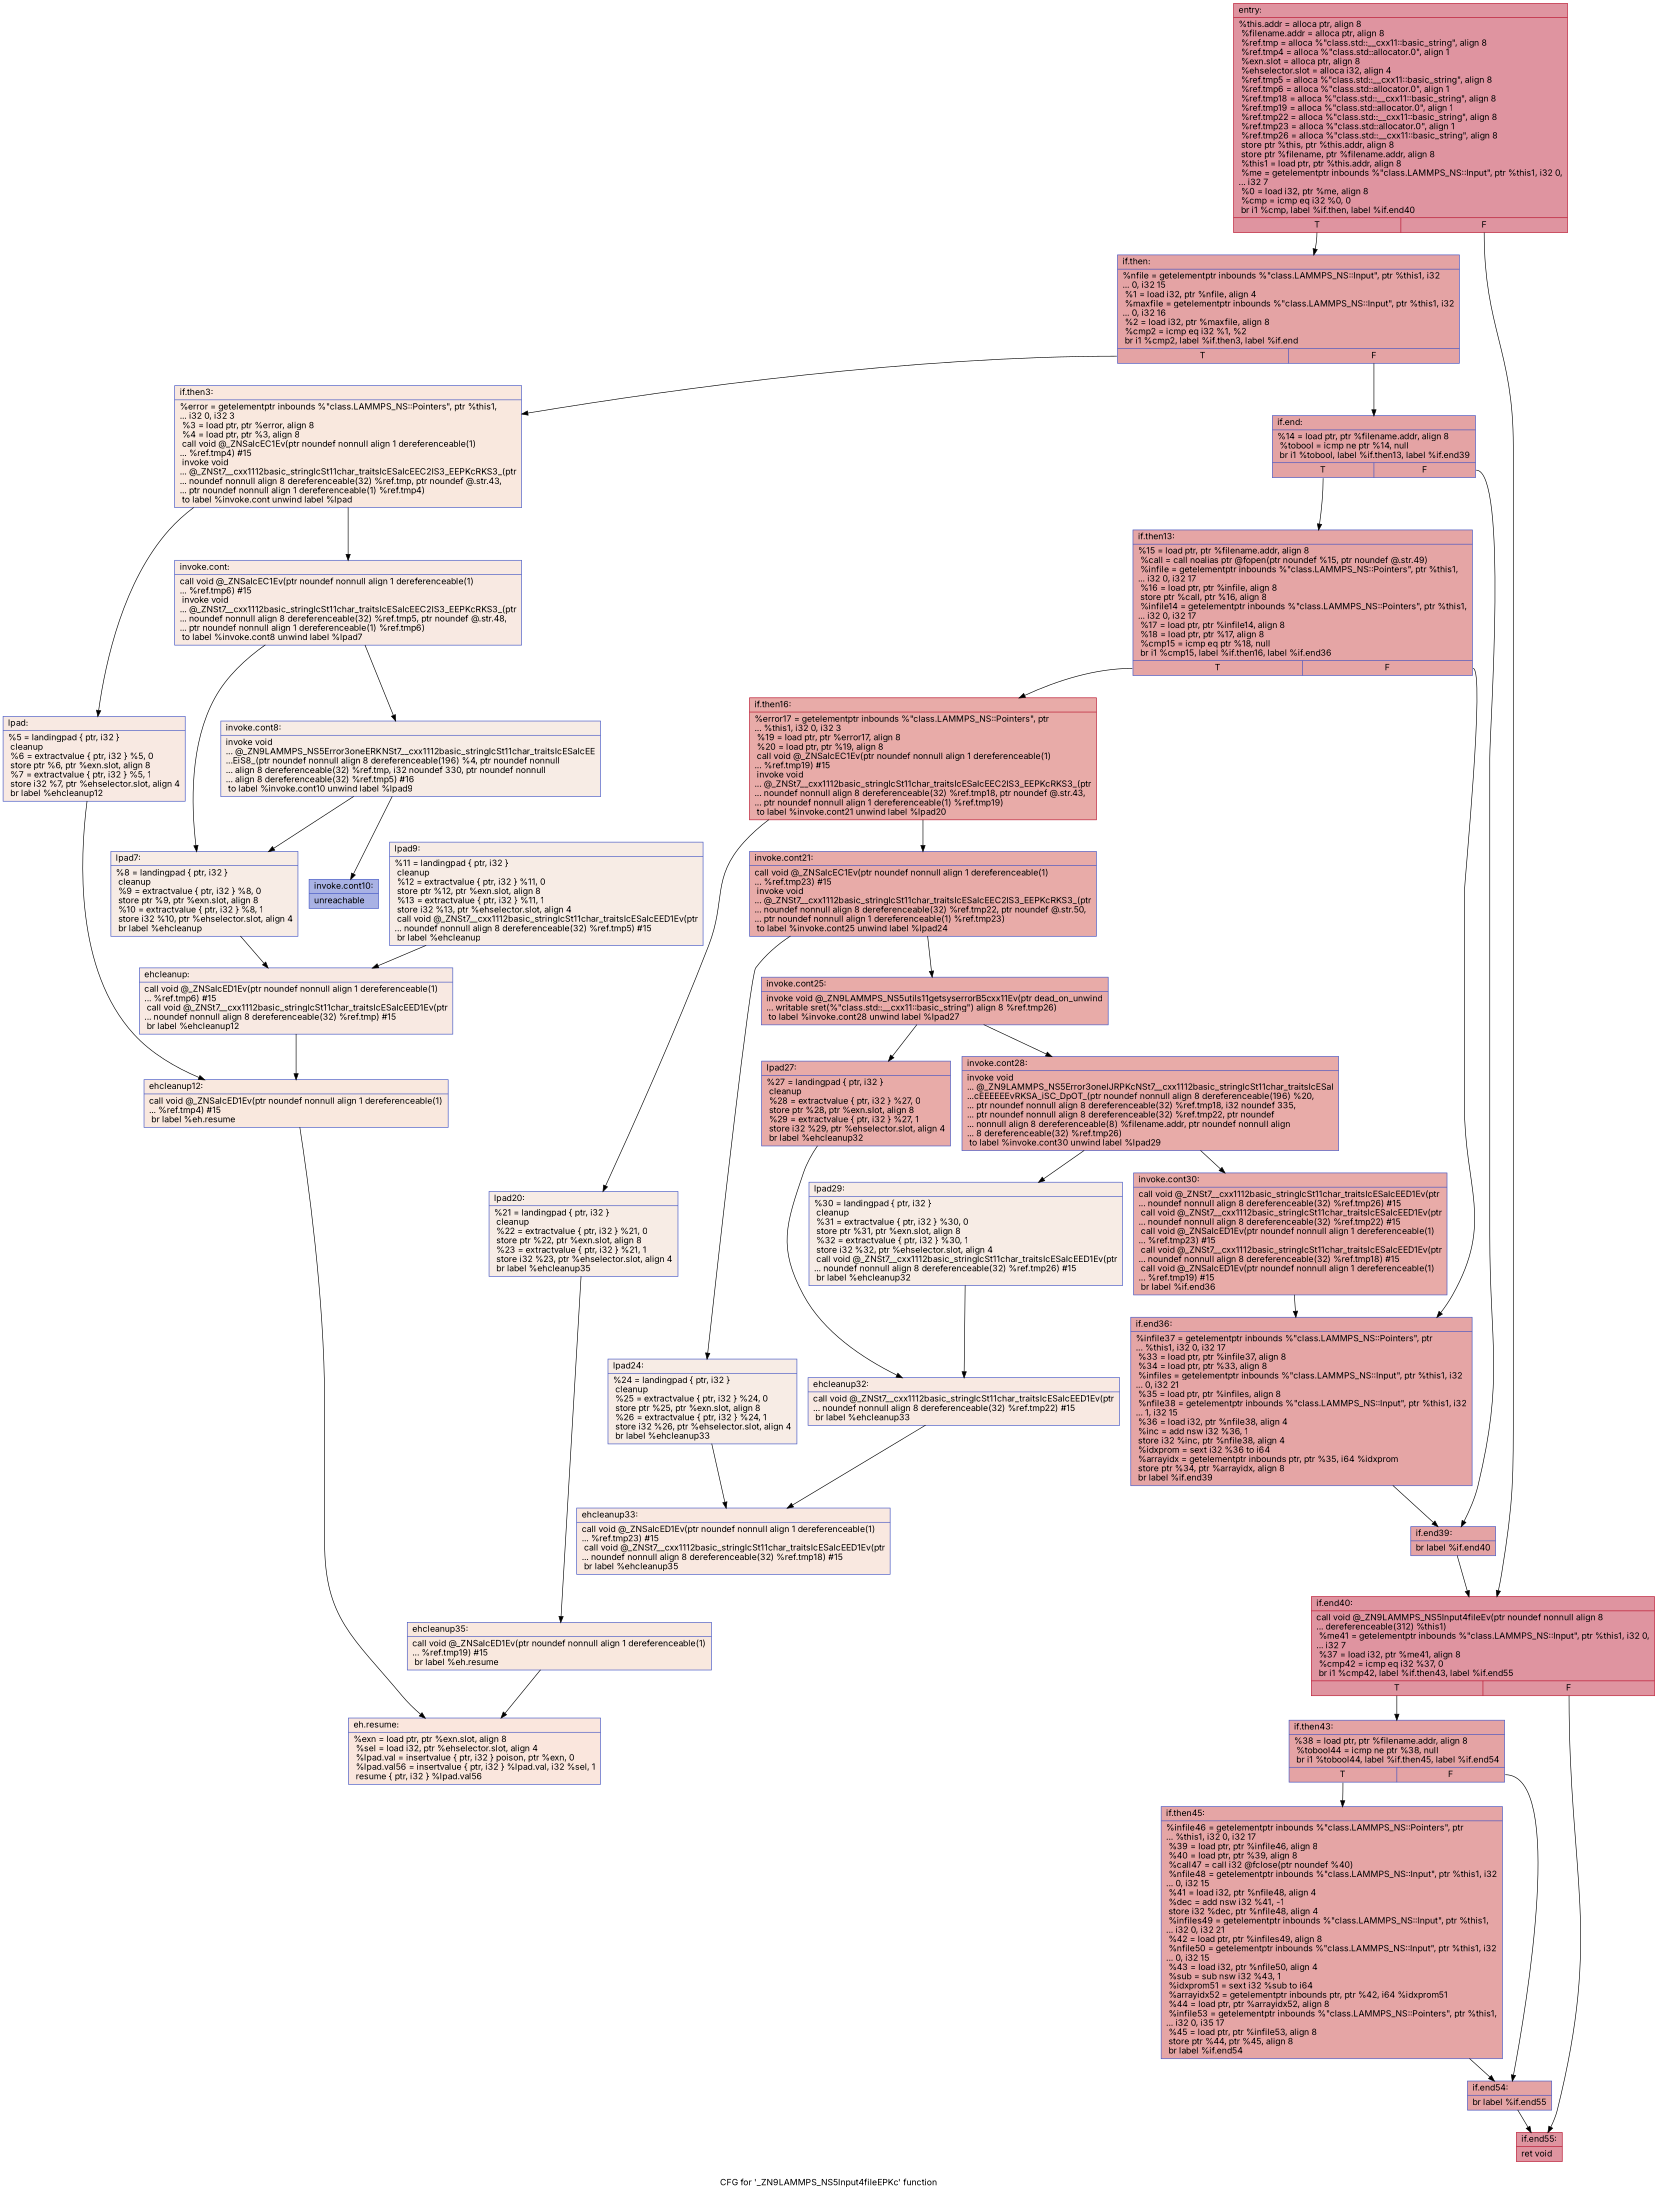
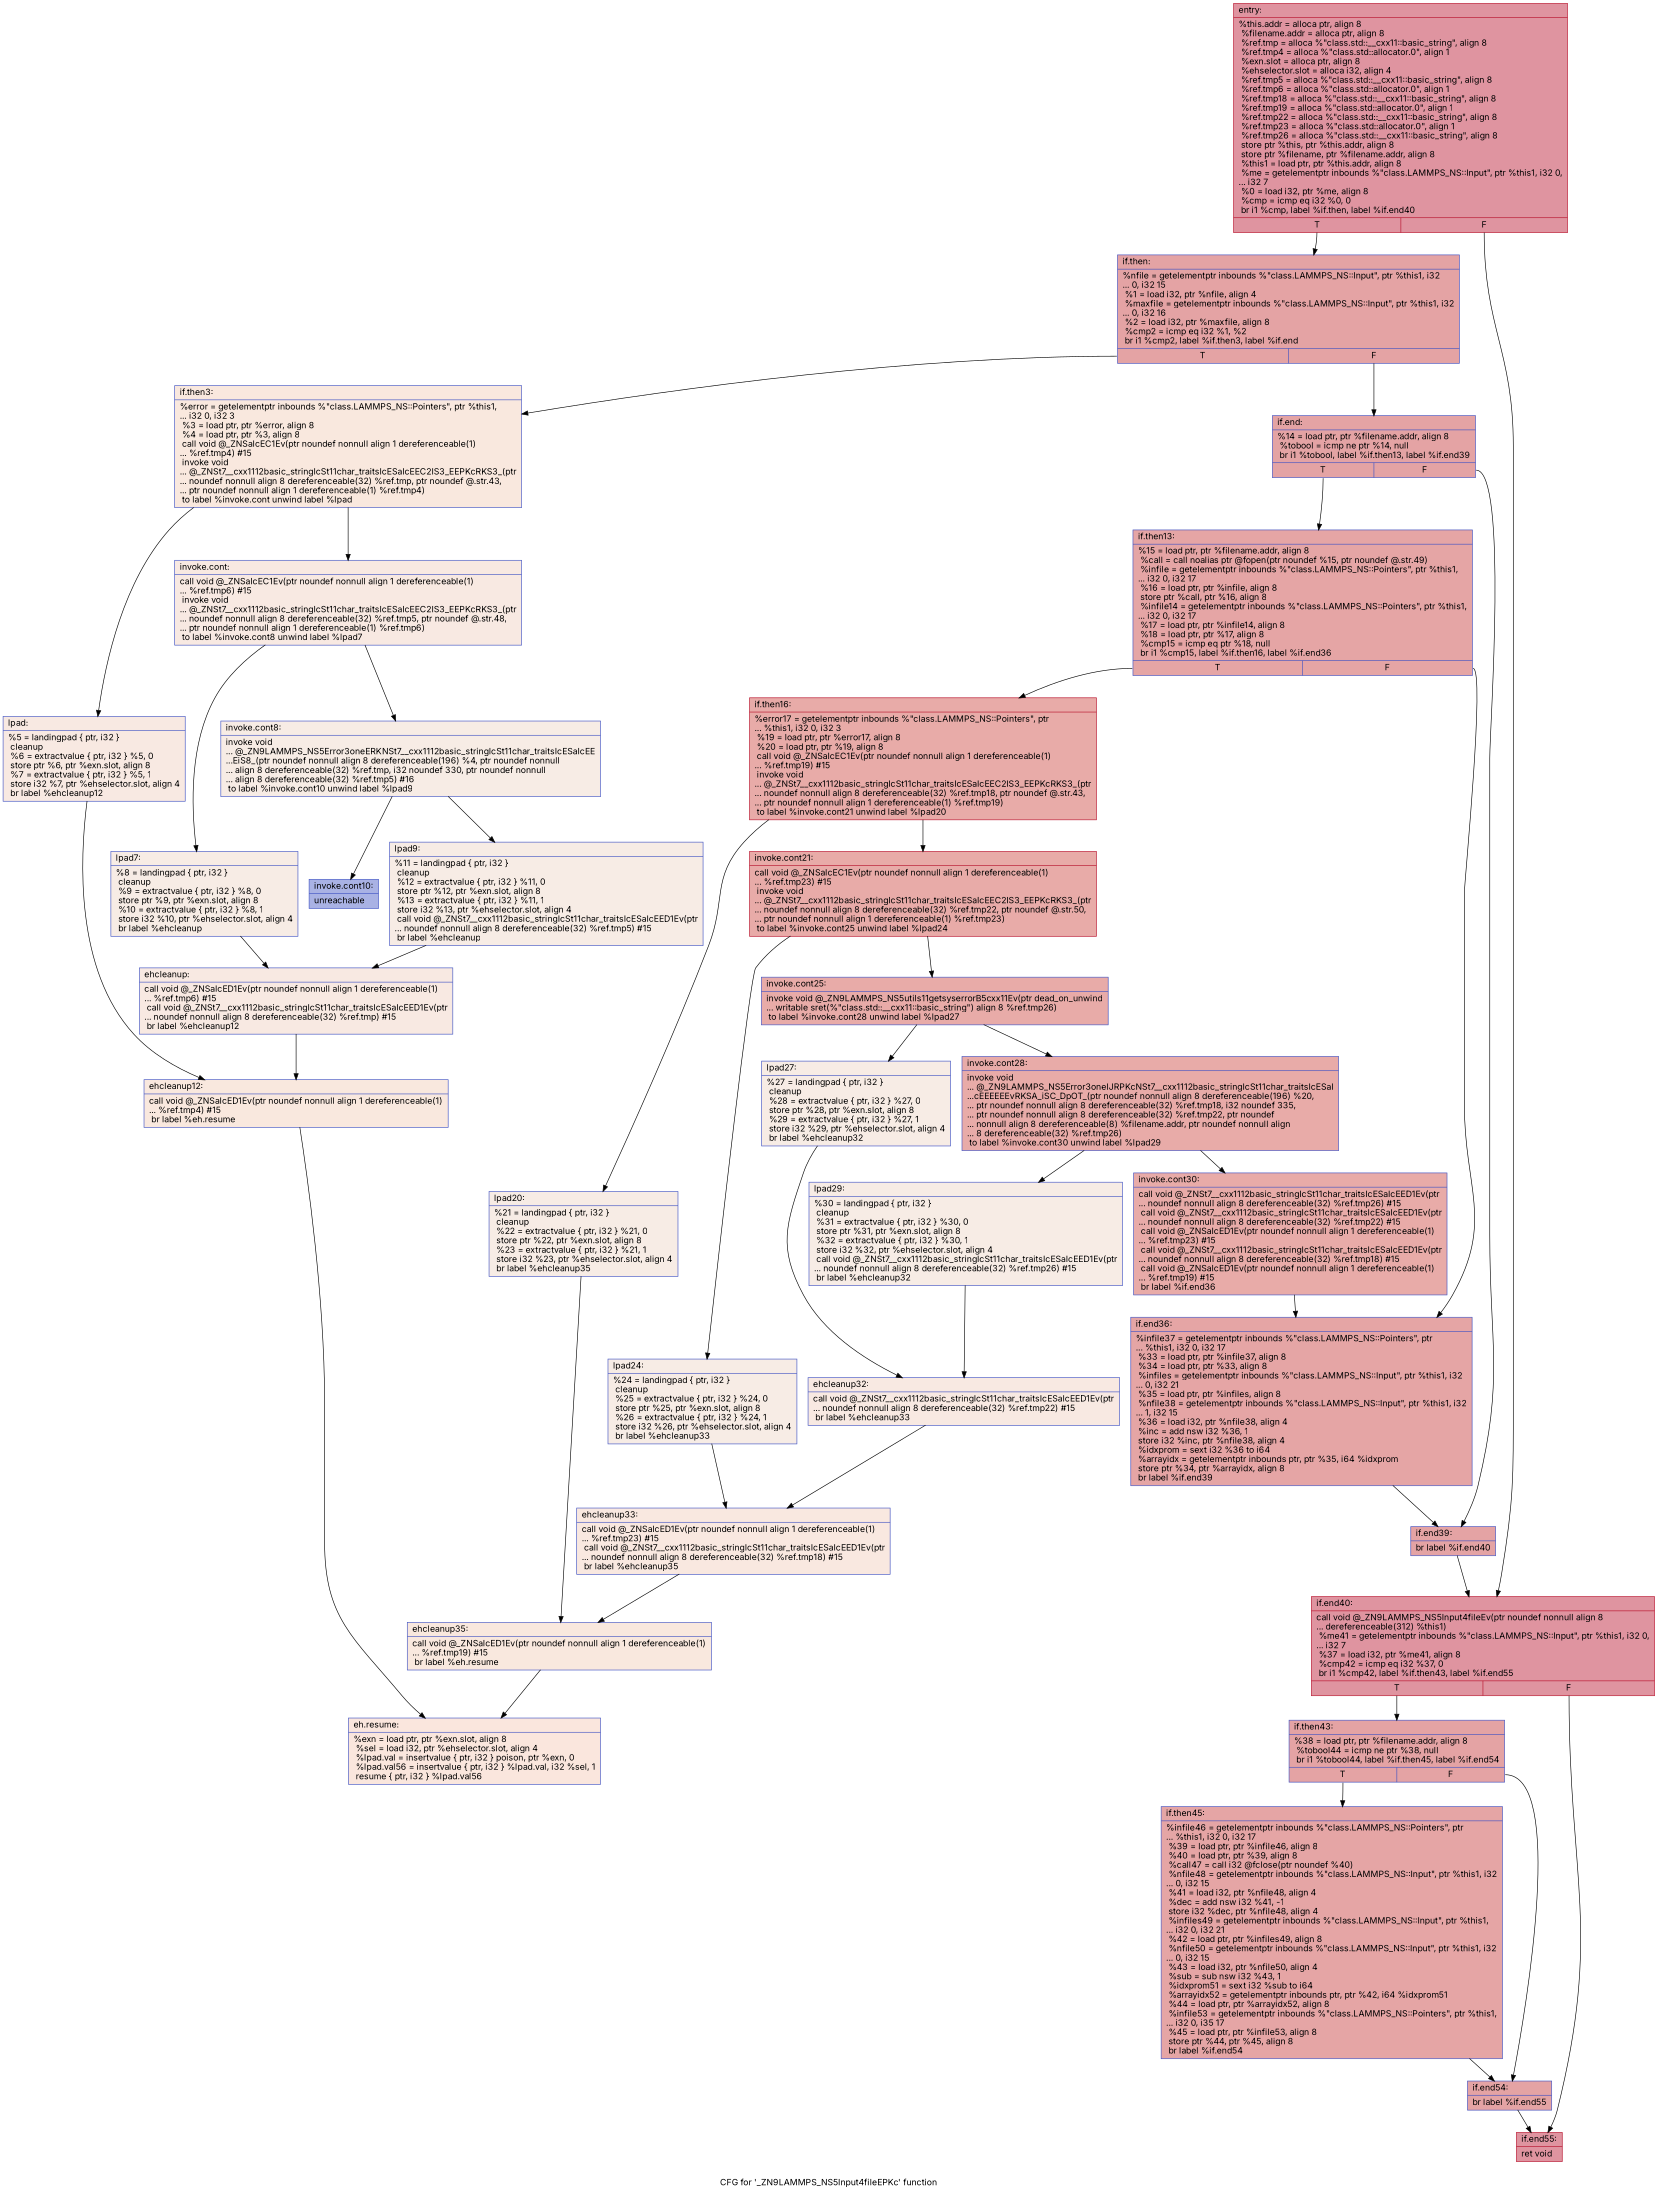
(314, 822) -> (469, 817)
(923, 894) -> (923, 894)
(856, 1104) -> (856, 1104)
none -> (641, 1597)
